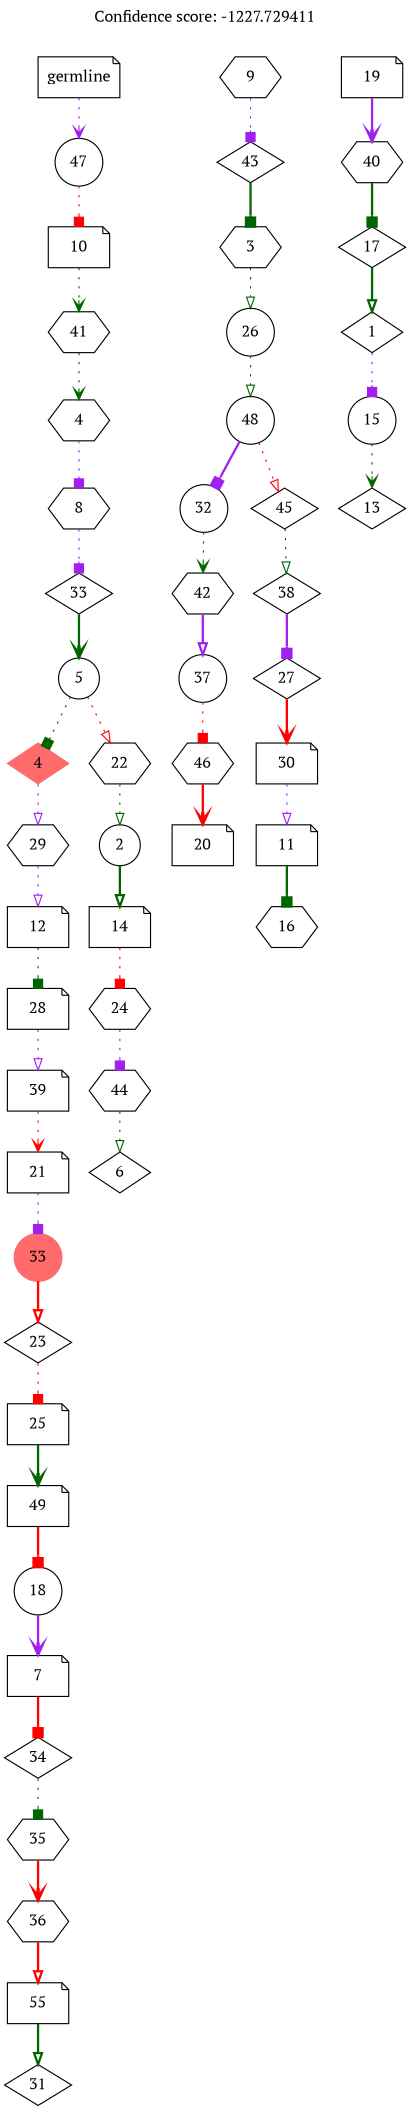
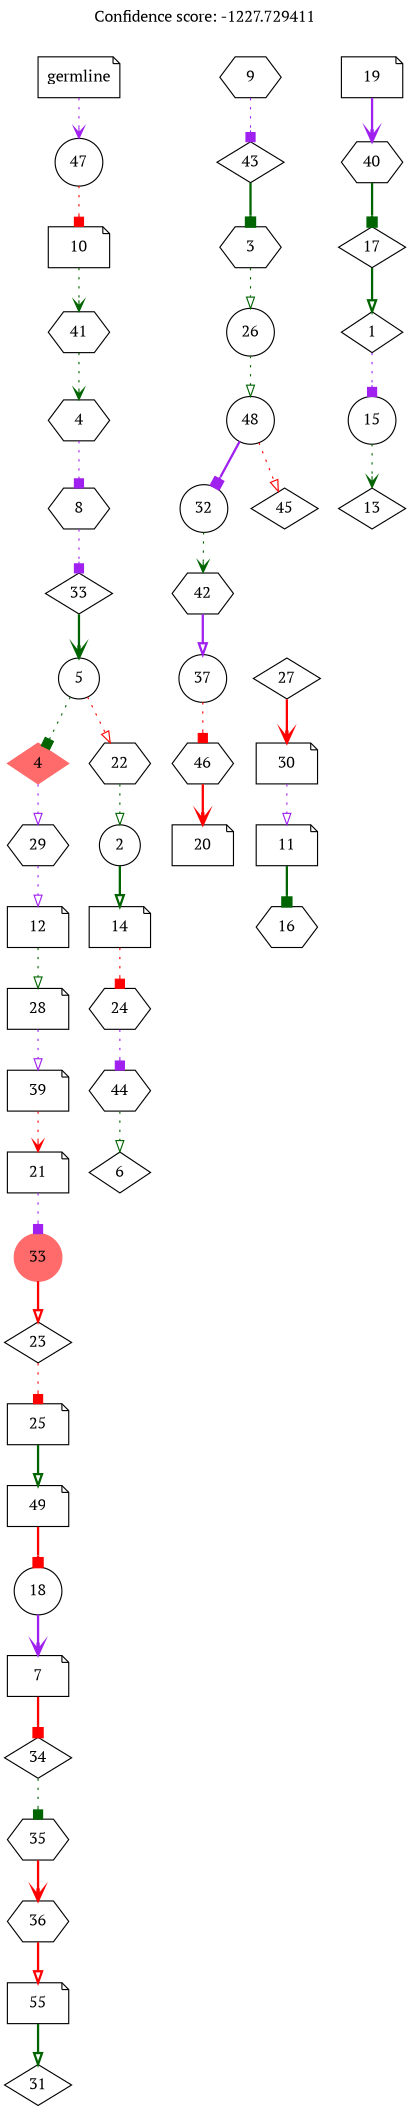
(287, 594) -> none
(38, 962) -> (38, 962)
(38, 1460) -> (38, 1460)
